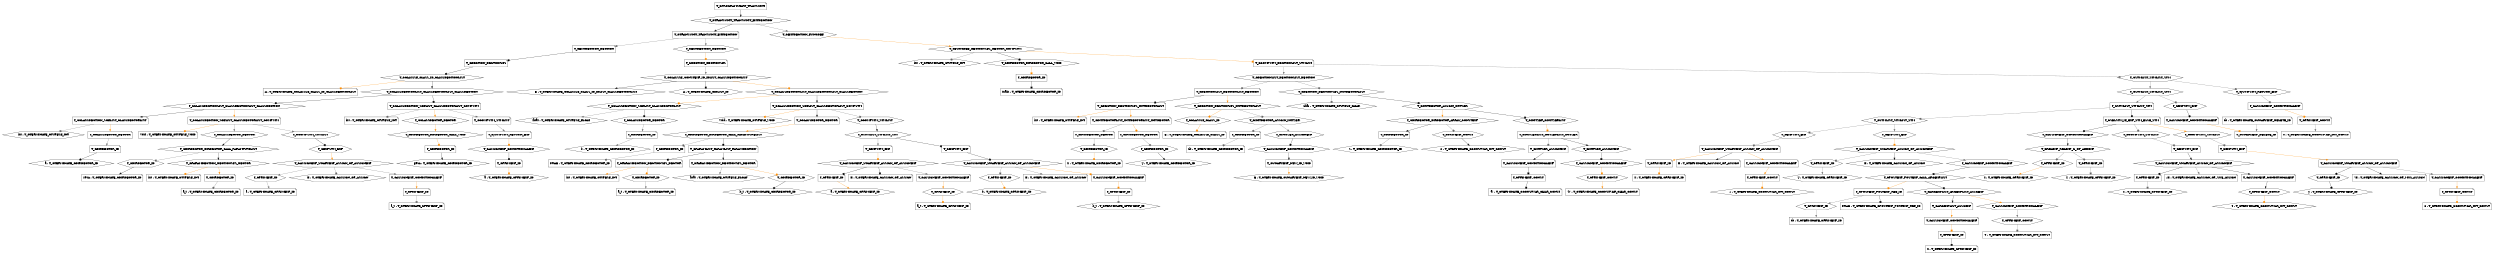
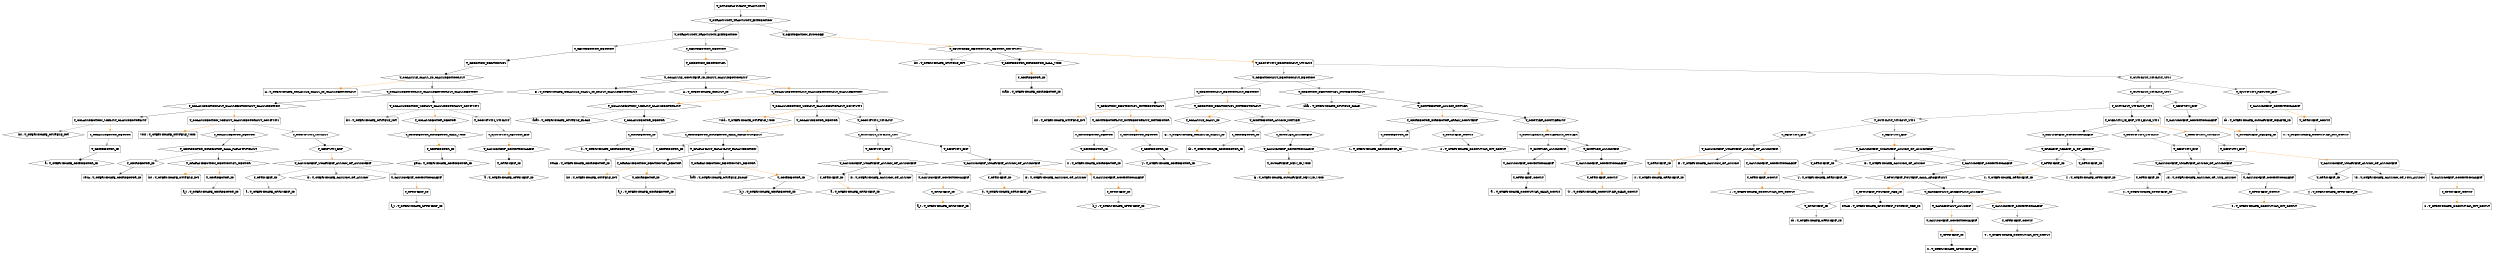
(647, 85) -> (647, 85)
